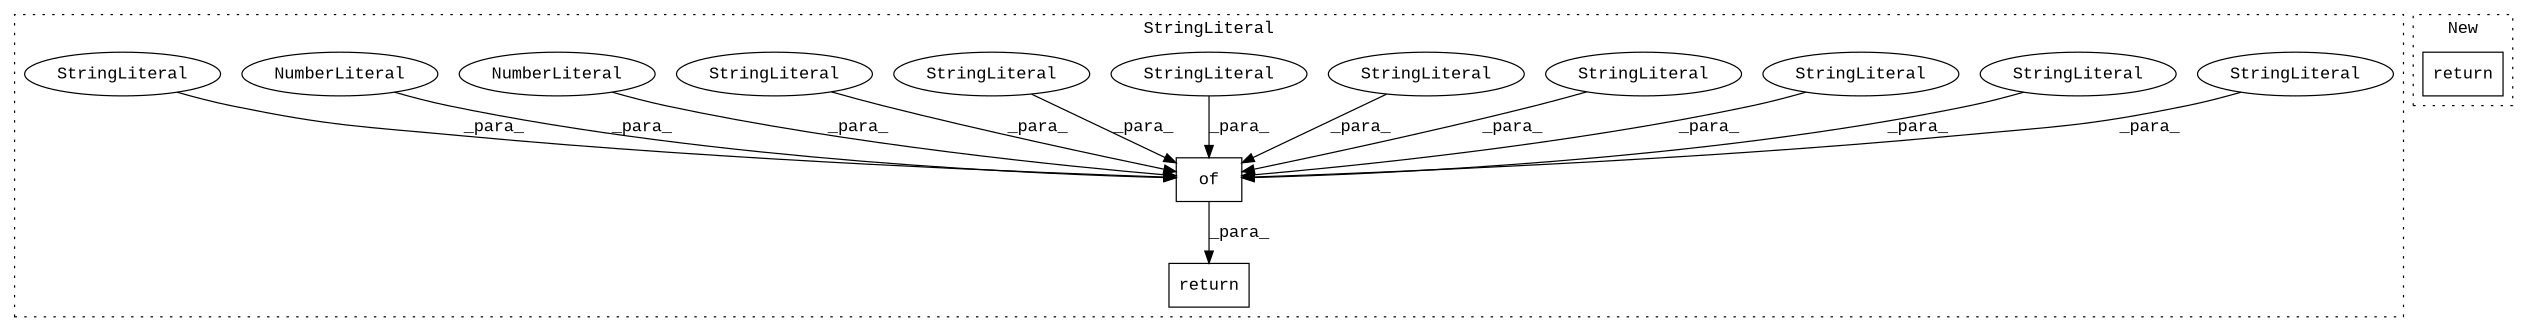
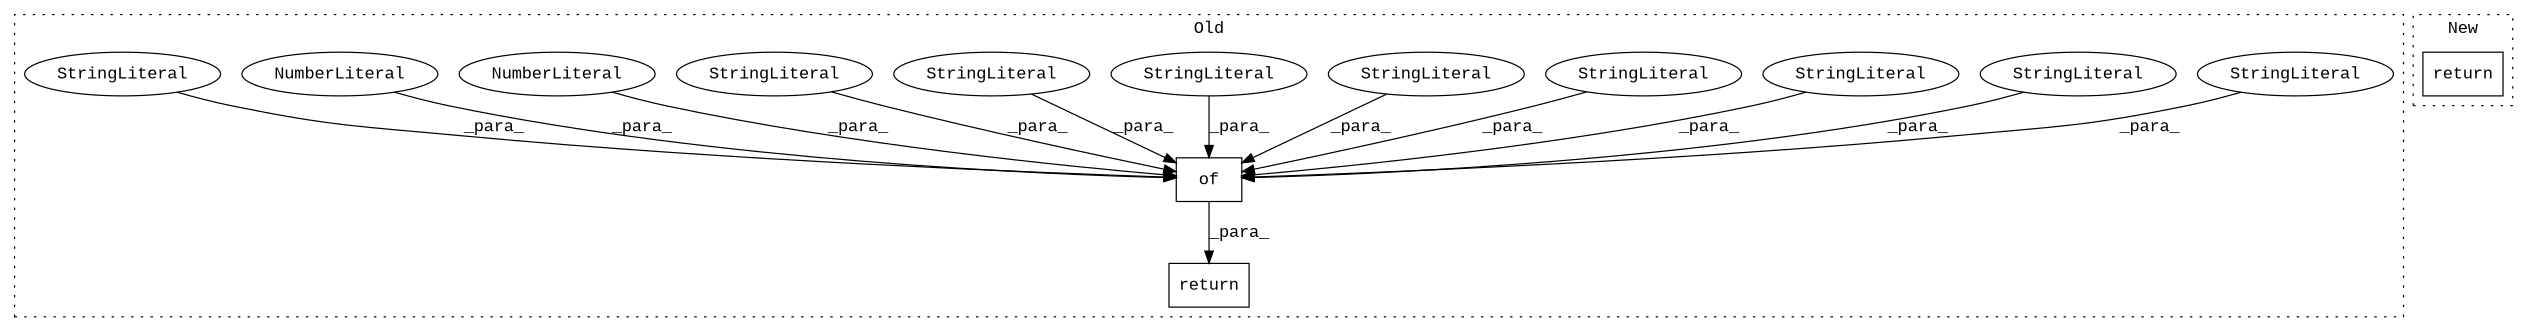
(1209, 29) -> (1209, 29)
